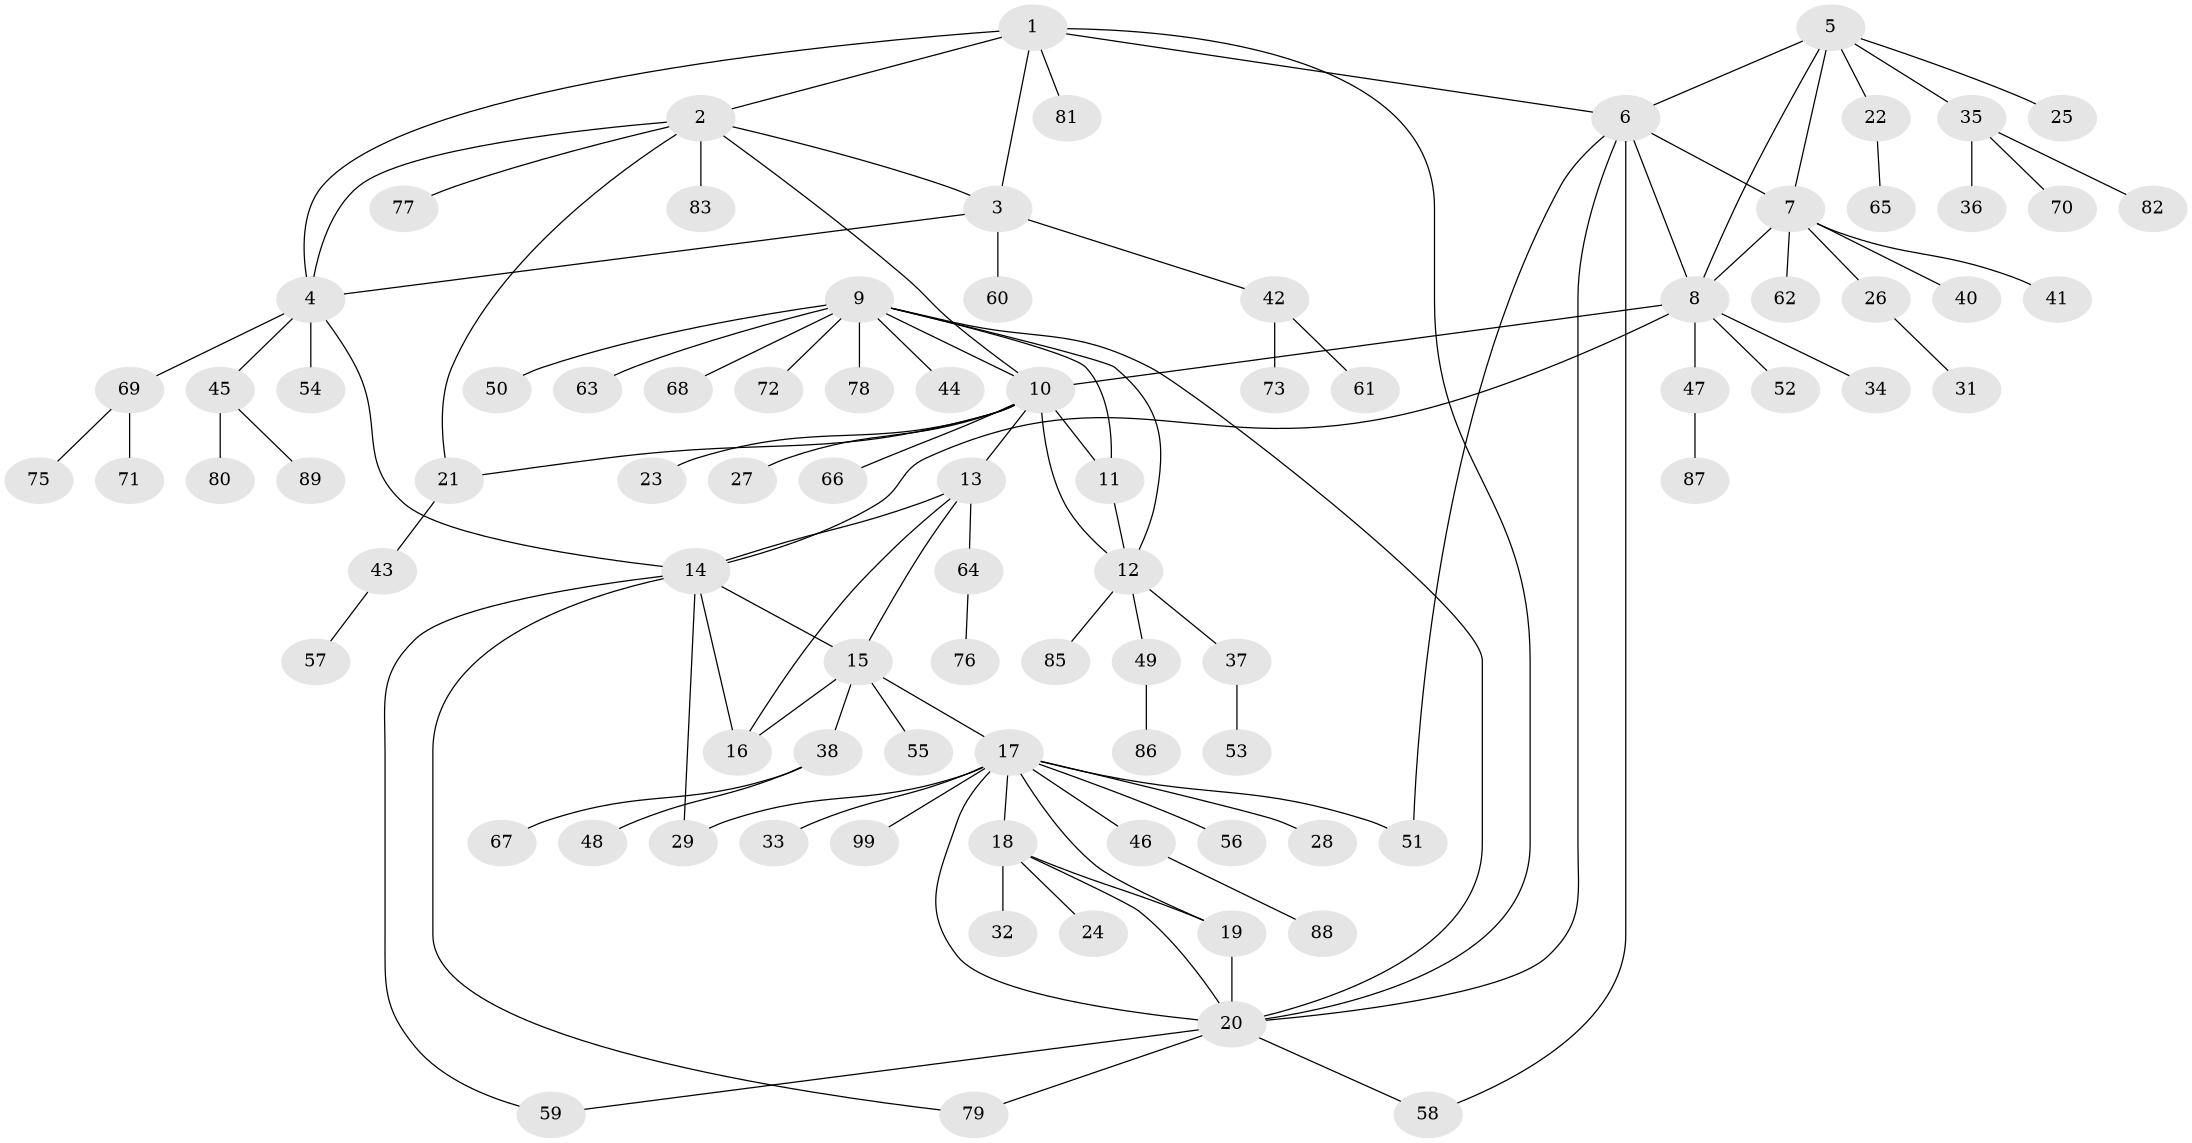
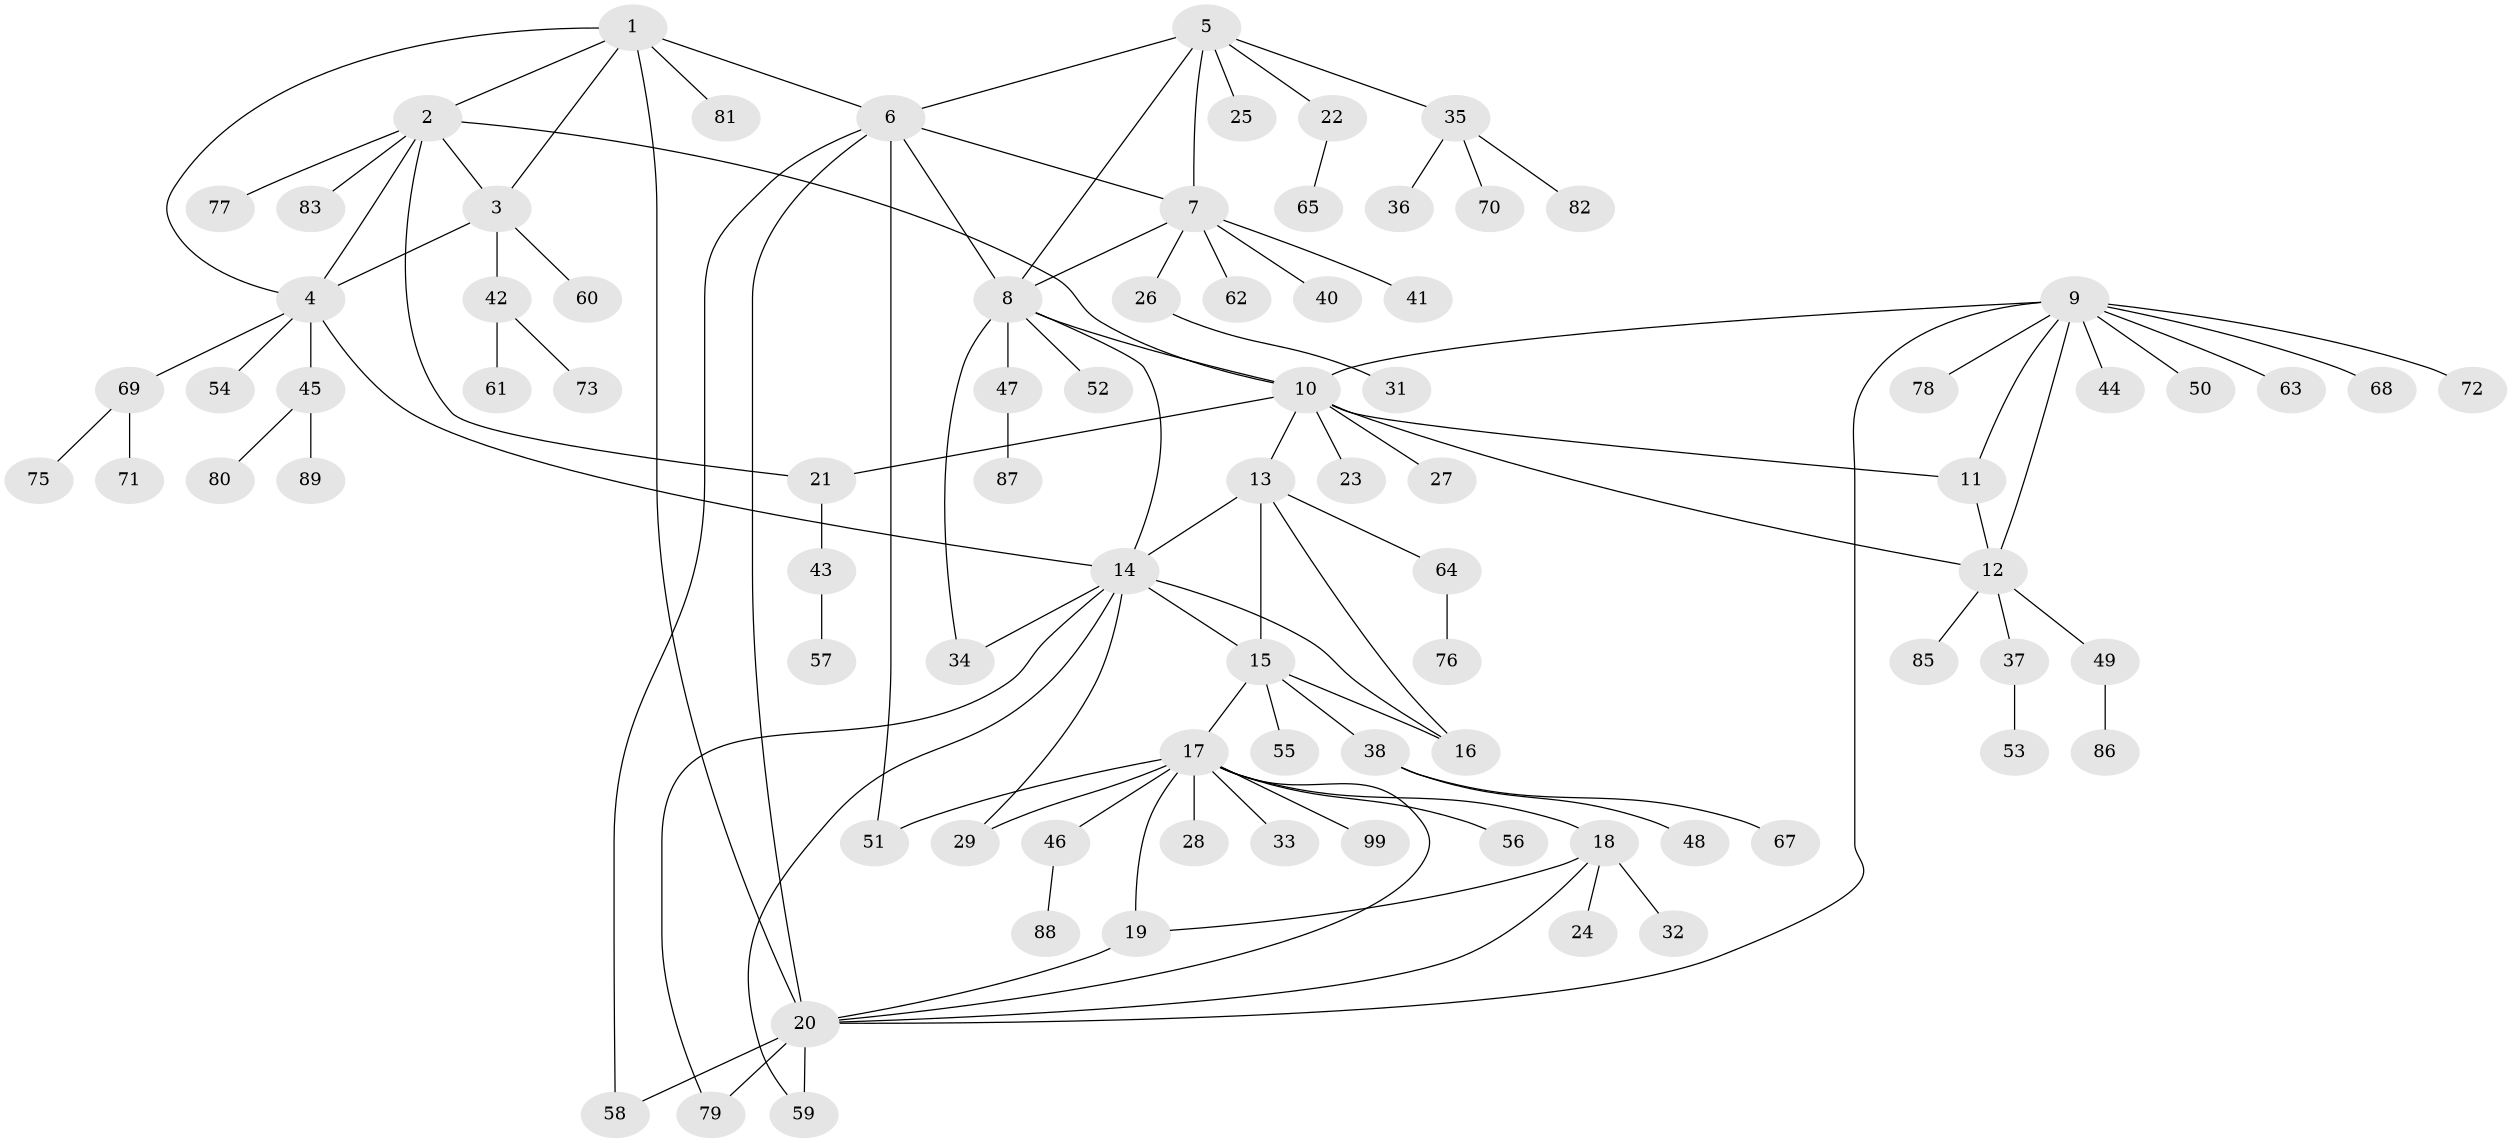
(833, 481) -> none
none -> (1042, 617)
